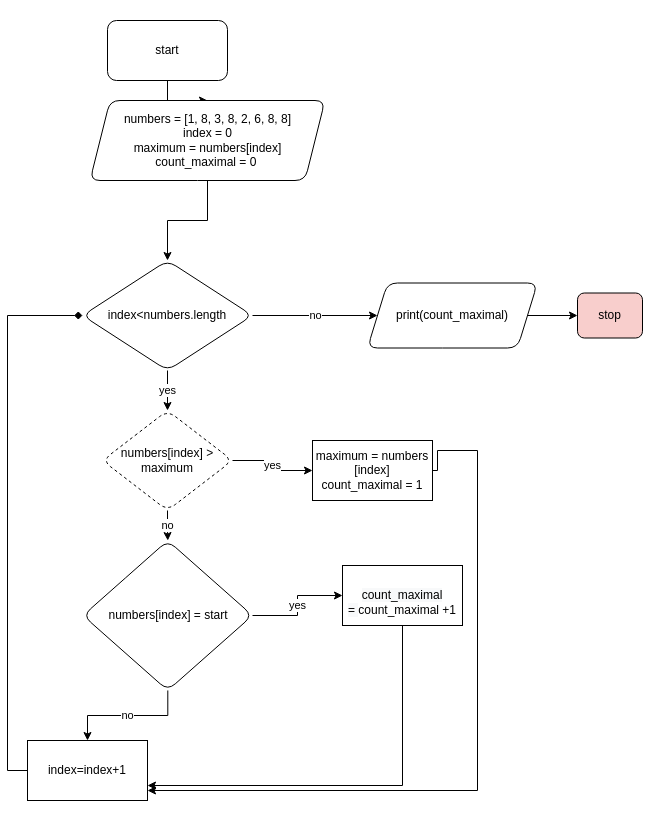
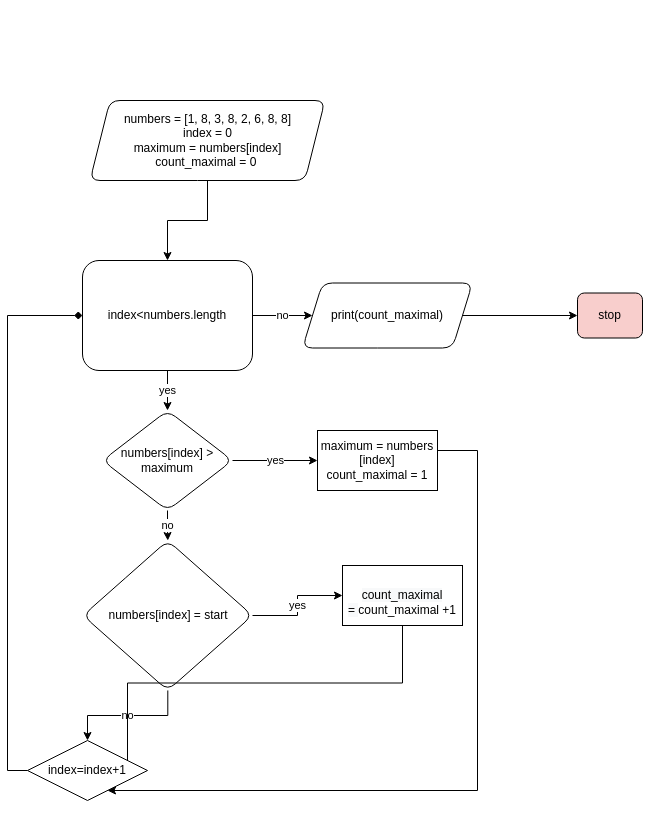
(168, 51) -> none
(168, 91) -> none
(168, 316) -> (168, 316)
(453, 316) -> (388, 316)
(168, 461) -> (168, 461)
(373, 471) -> (378, 461)
(88, 771) -> (88, 771)
